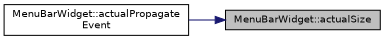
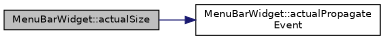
(202, 20) -> (172, 20)
